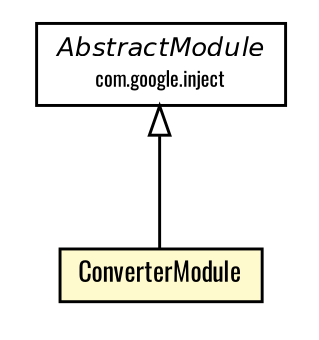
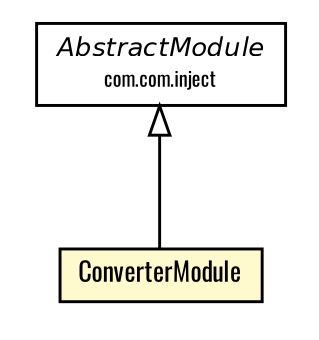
(161, 81) -> (161, 81)
